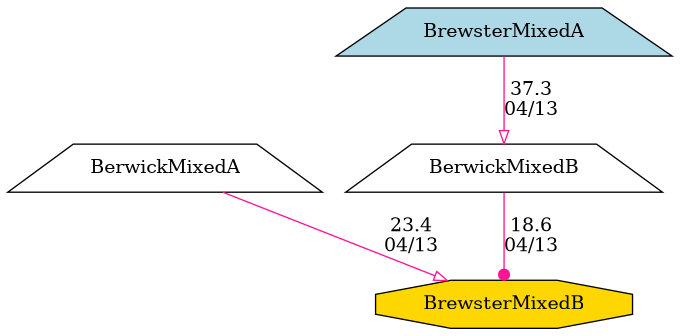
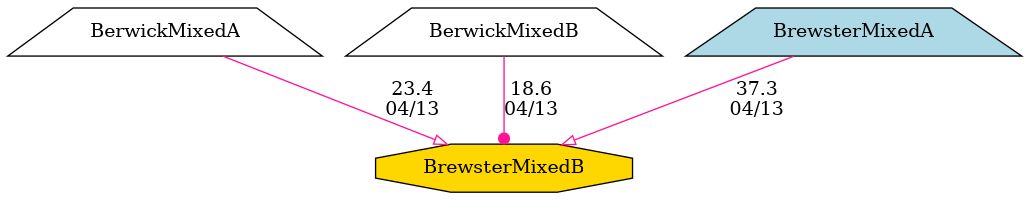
(504, 93) -> (684, 98)
